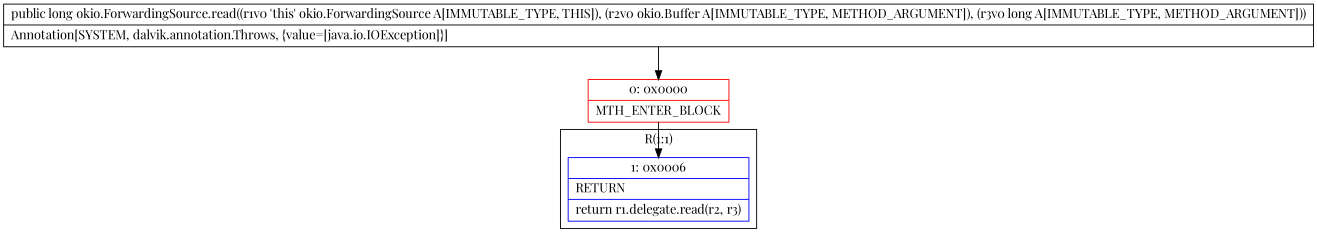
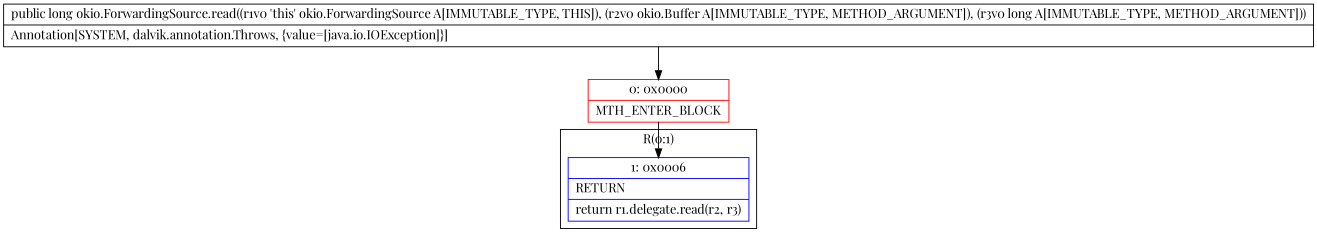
(659, 140) -> (659, 140)
